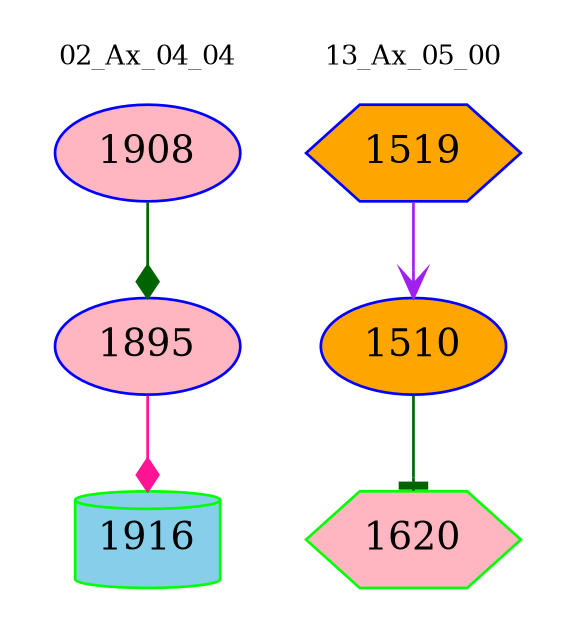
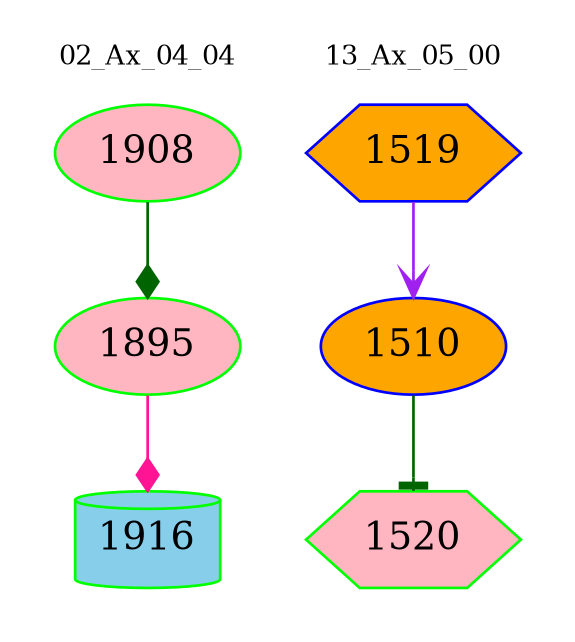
(148, 153) -> (148, 153)
(148, 346) -> (148, 346)
(413, 540) -> (413, 540)
